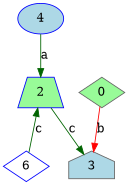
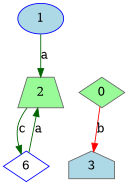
(41, 19) -> (41, 19)
(41, 92) -> (41, 92)
(65, 128) -> (18, 126)
(39, 129) -> (39, 129)
